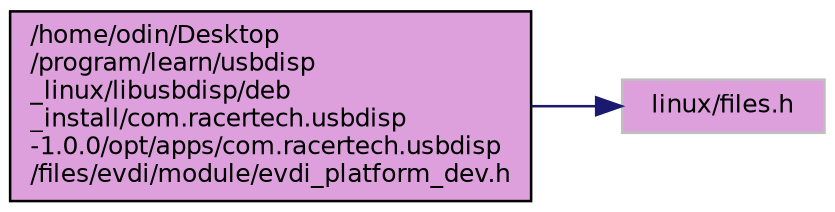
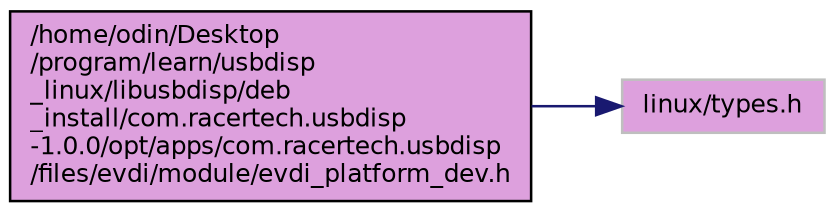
(723, 106) -> (723, 106)
